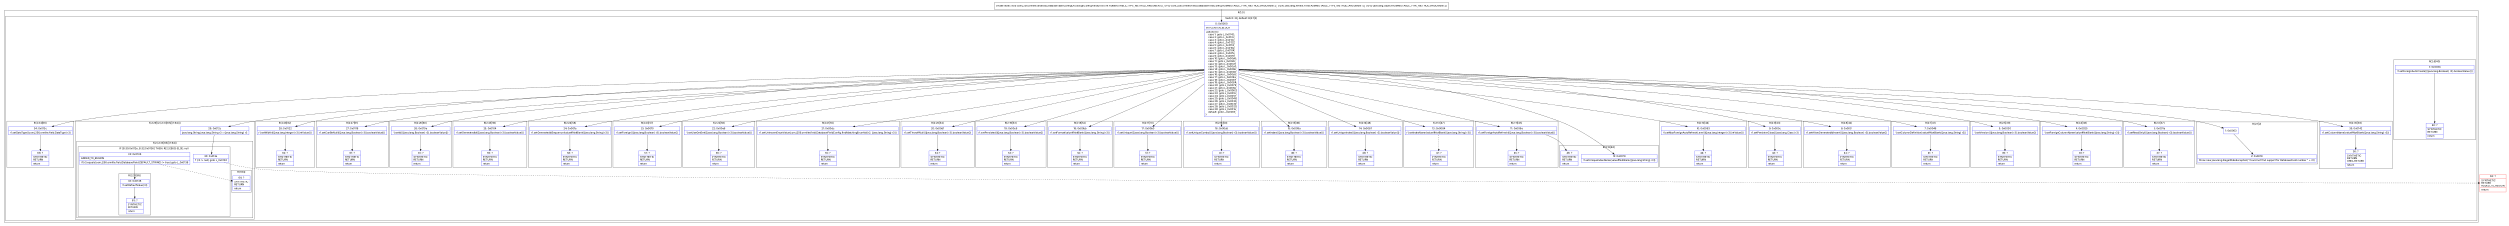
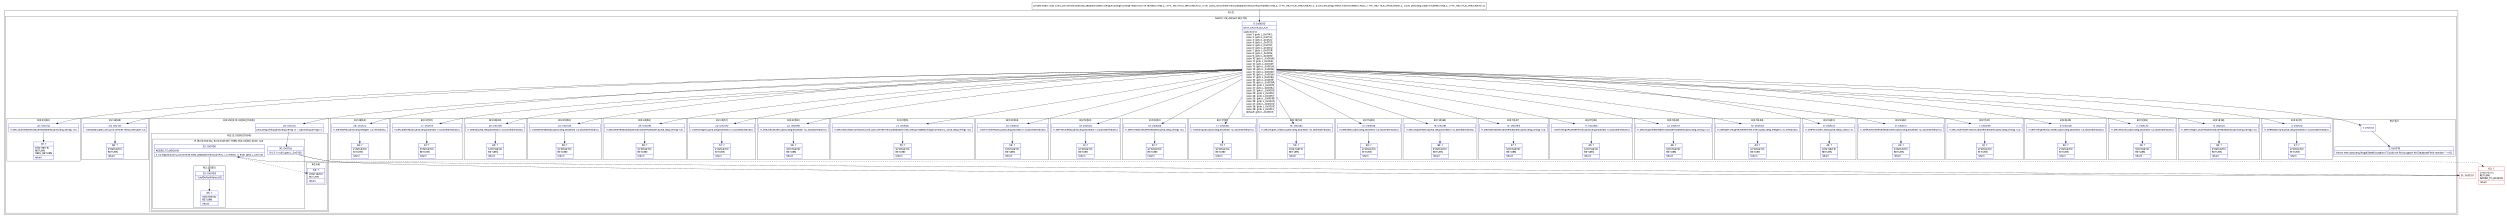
none -> (1645, 82)
(1557, 140) -> (1673, 137)
none -> (2467, 176)
